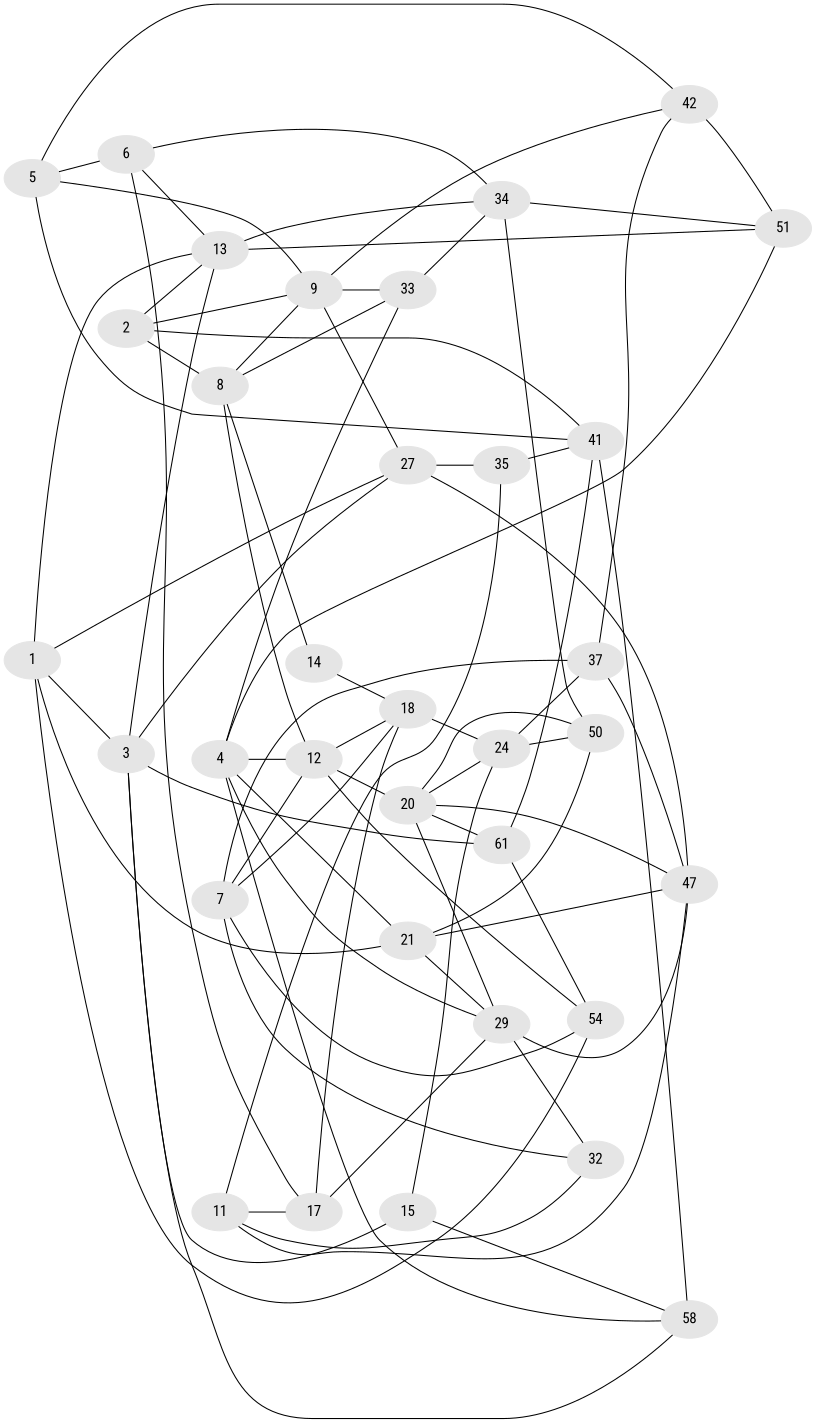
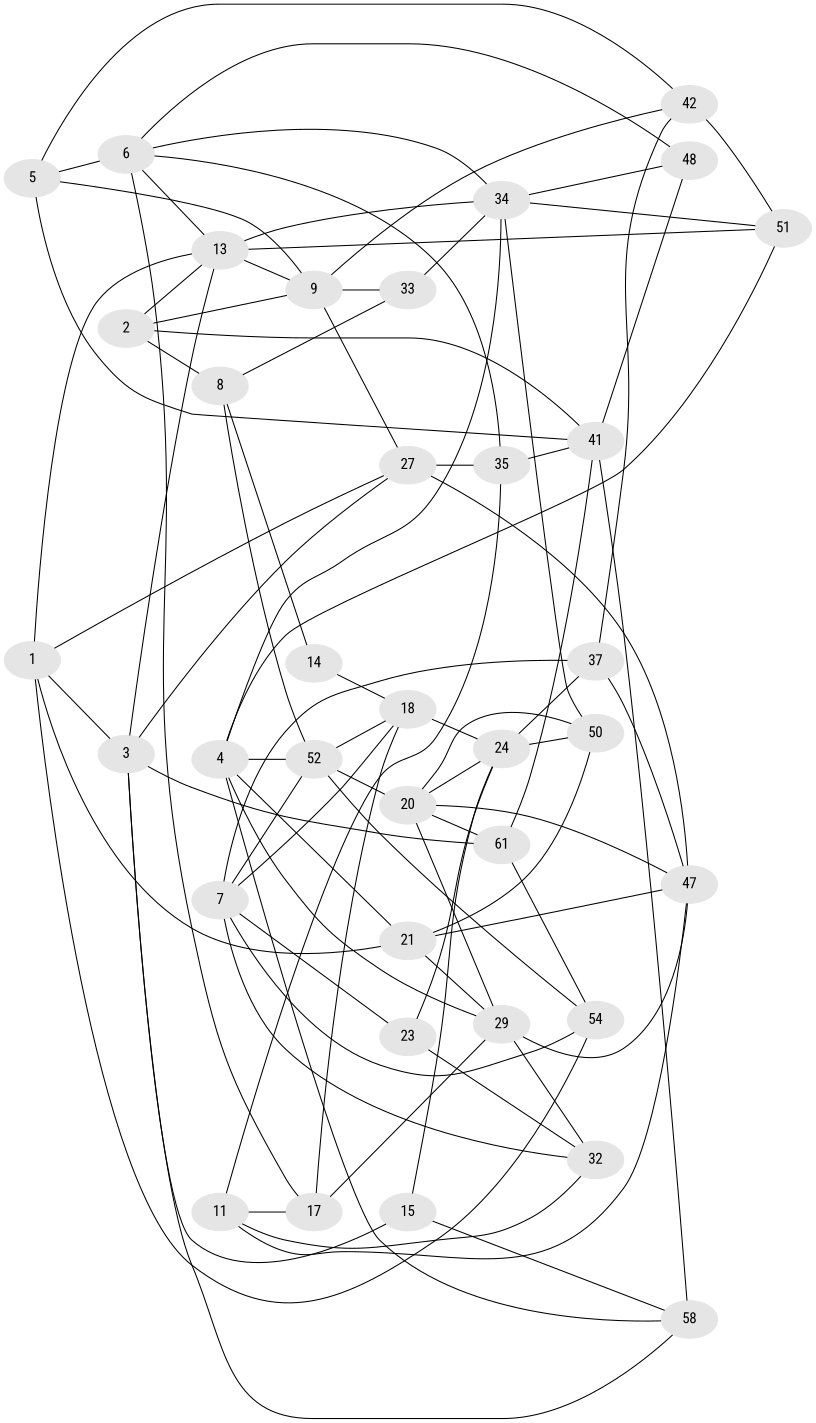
none -> (689, 161)
none -> (383, 222)
(261, 344) -> (267, 270)
(298, 531) -> (419, 514)
(314, 759) -> (314, 759)
none -> (408, 1037)
